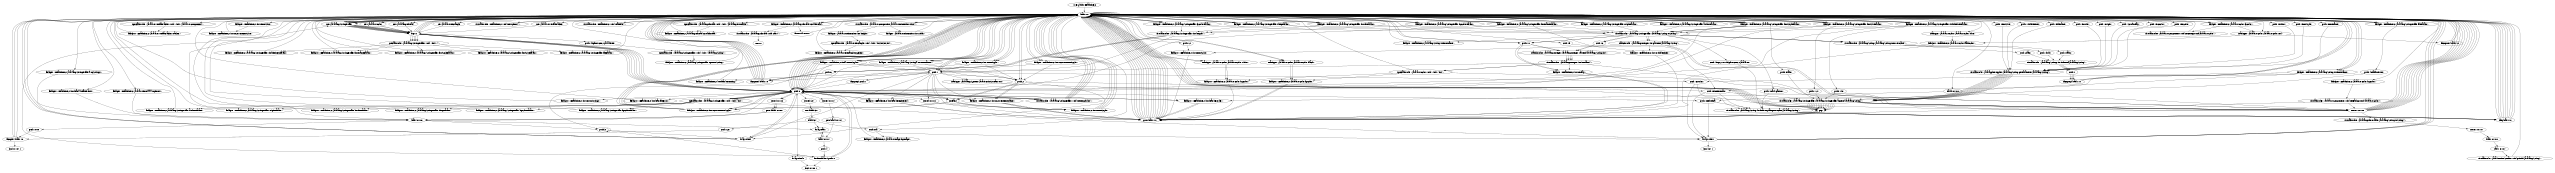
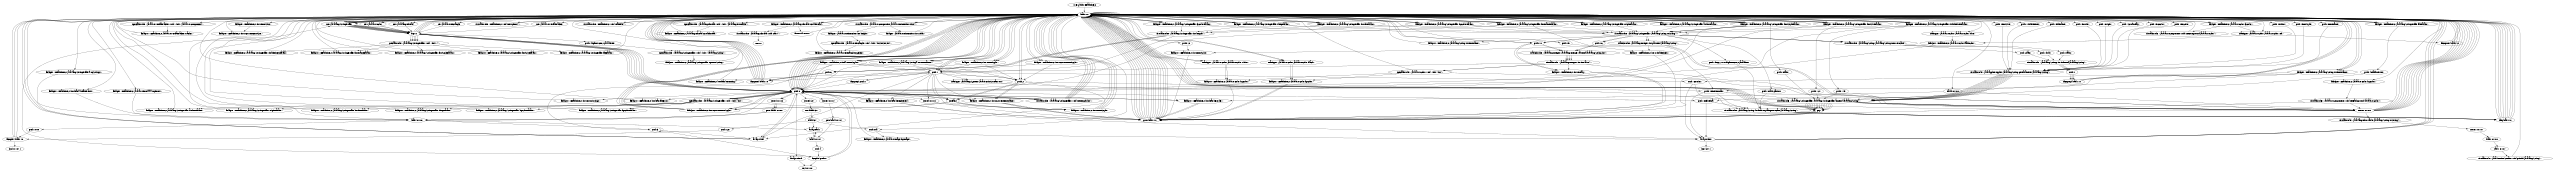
(824, 159) -> (819, 159)
